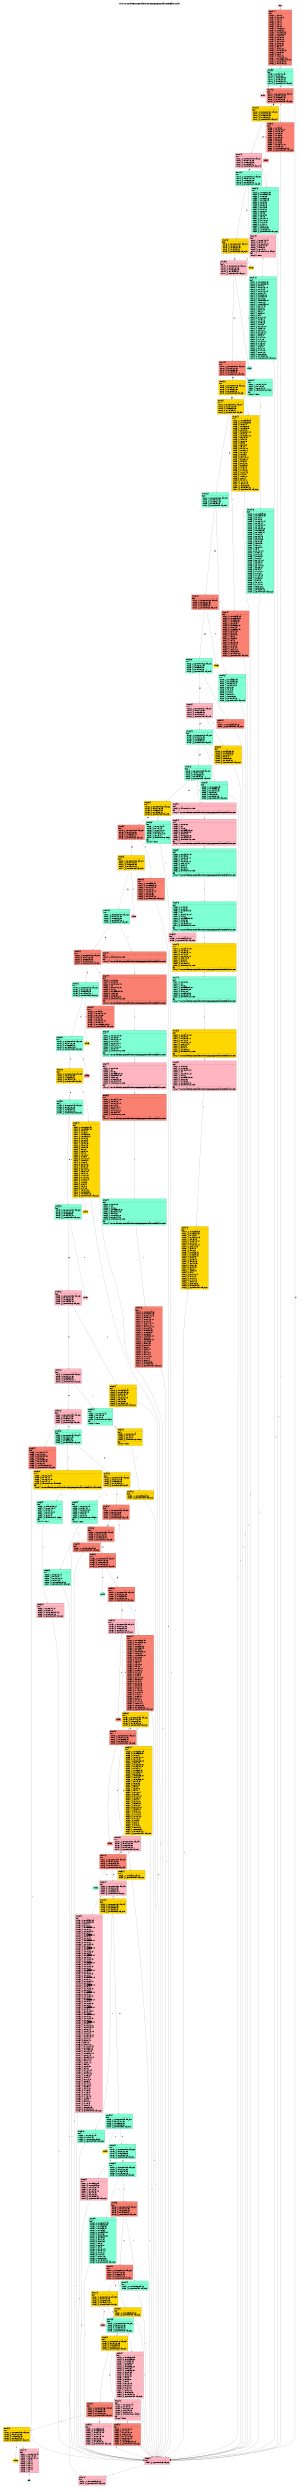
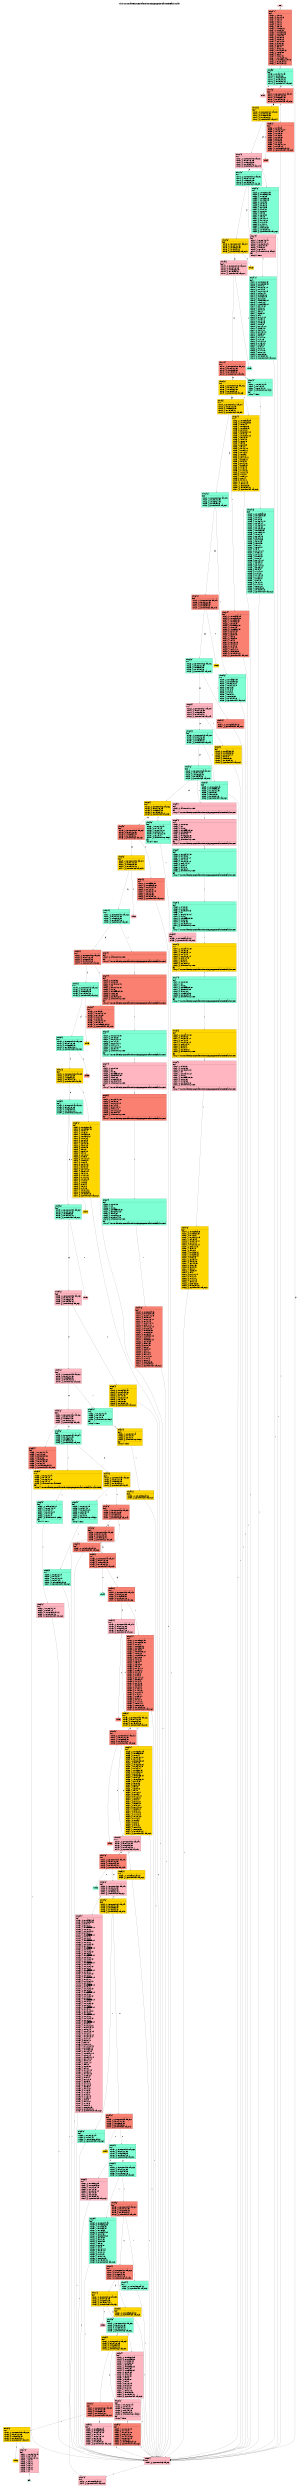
(280, 6) -> (280, 6)
(119, 2121) -> (119, 2121)
